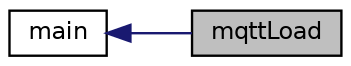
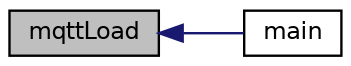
(161, 33) -> (213, 33)
